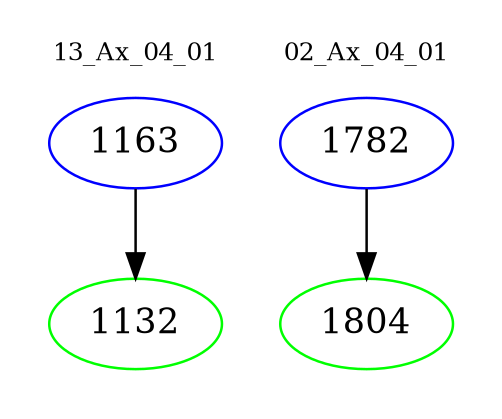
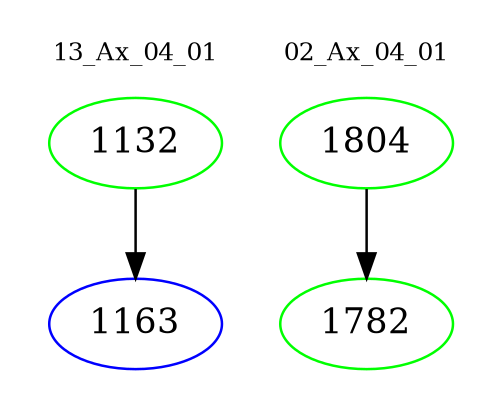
(367, 143) -> (367, 324)
(136, 221) -> (136, 221)
(367, 221) -> (367, 221)
